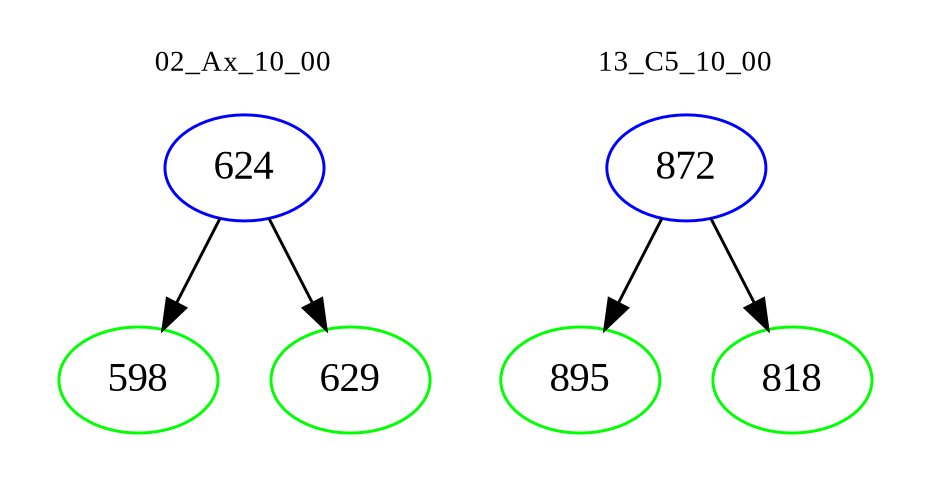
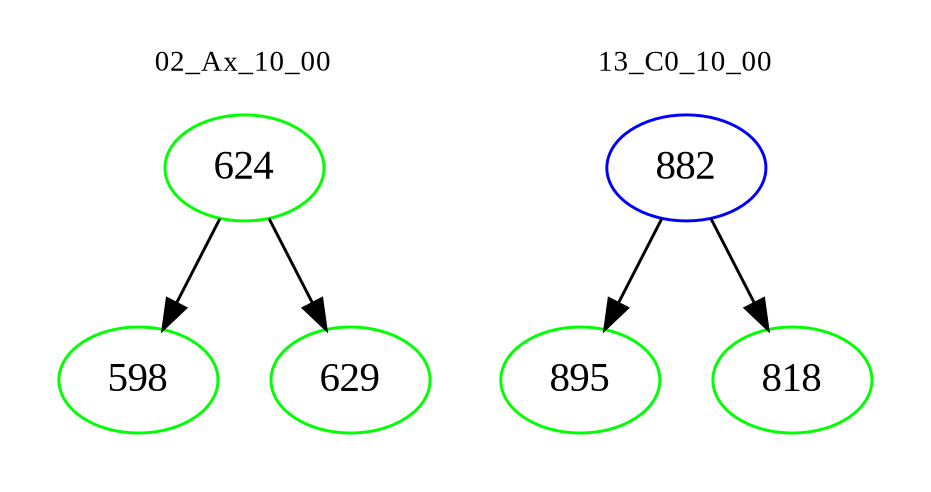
(686, 63) -> (686, 63)
(245, 168) -> (245, 168)
(686, 168) -> (686, 168)
